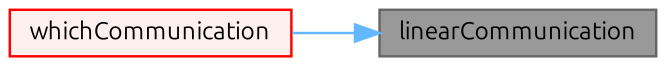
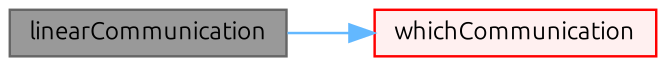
(323, 33) -> (318, 33)
